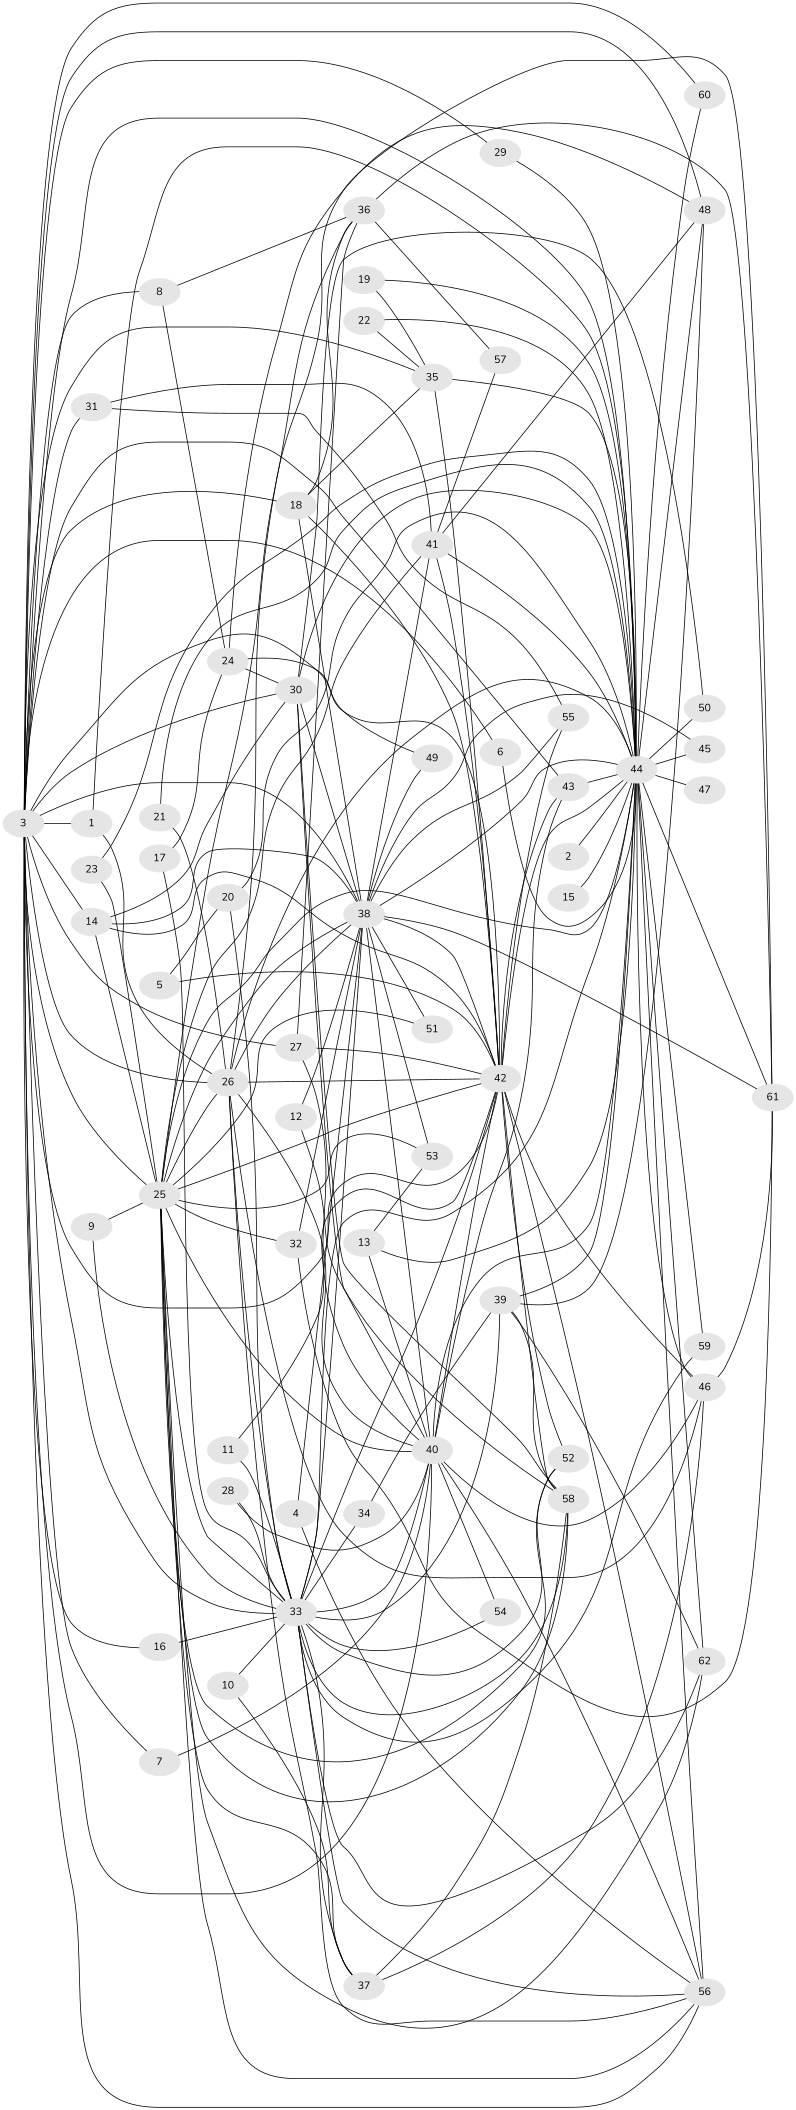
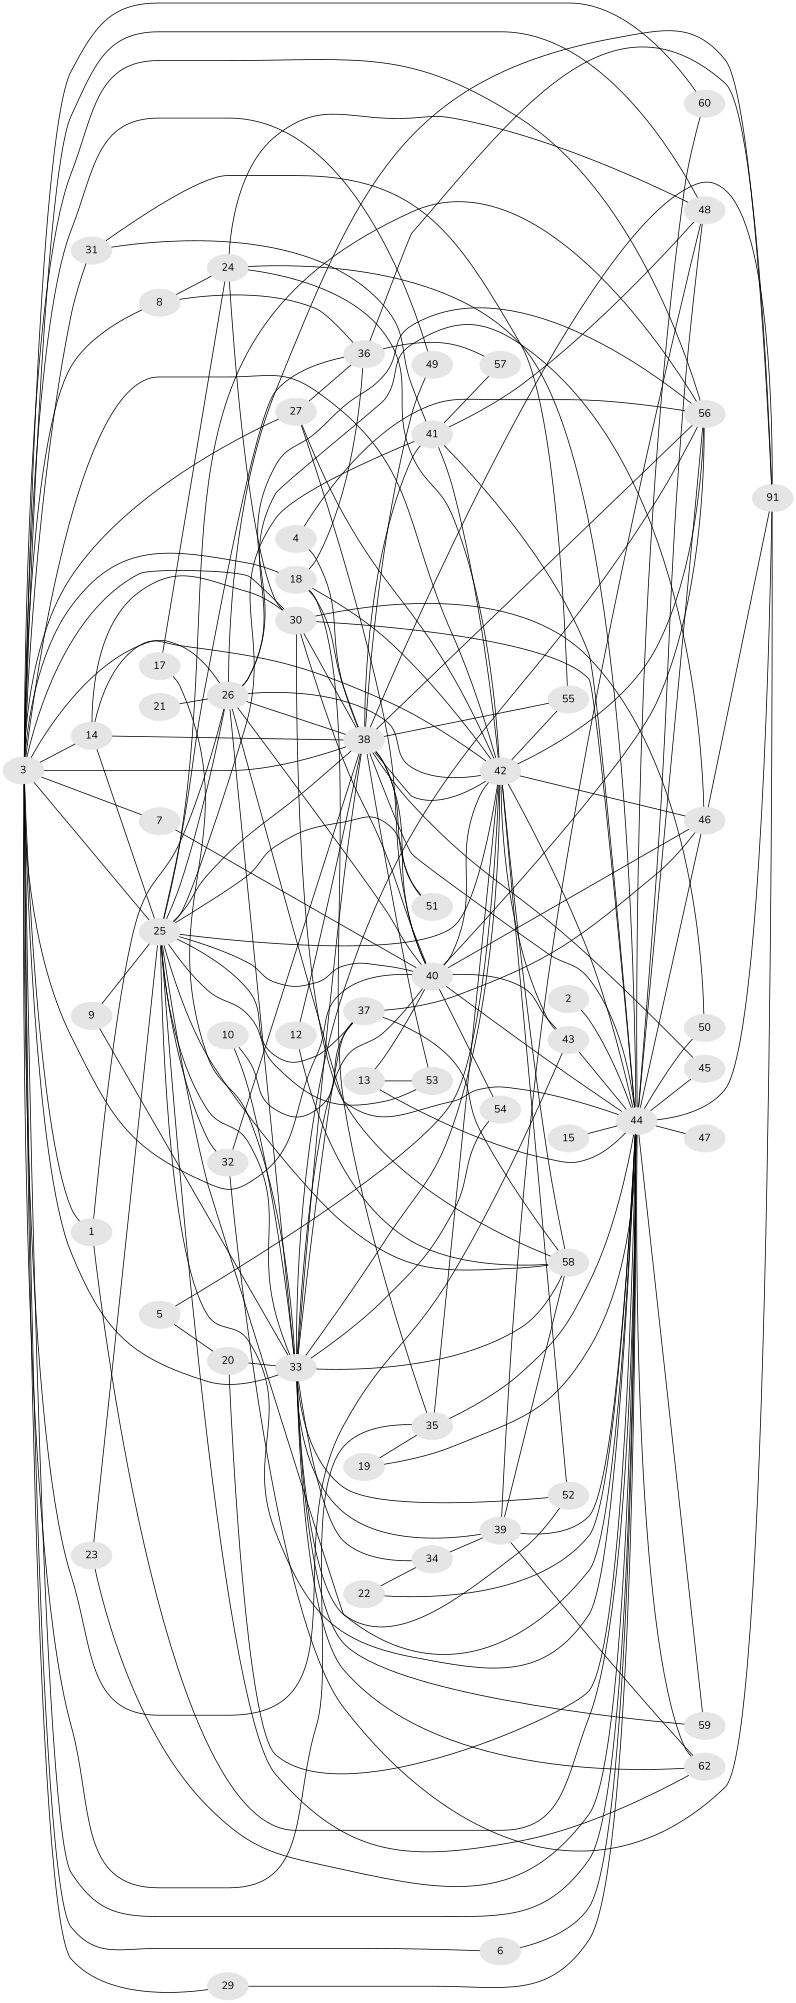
(398, 349) -> (398, 1577)
(416, 484) -> (597, 573)
none -> (534, 577)
(773, 1098) -> (773, 498)
(228, 1450) -> none
(228, 1491) -> none
(160, 1647) -> none
